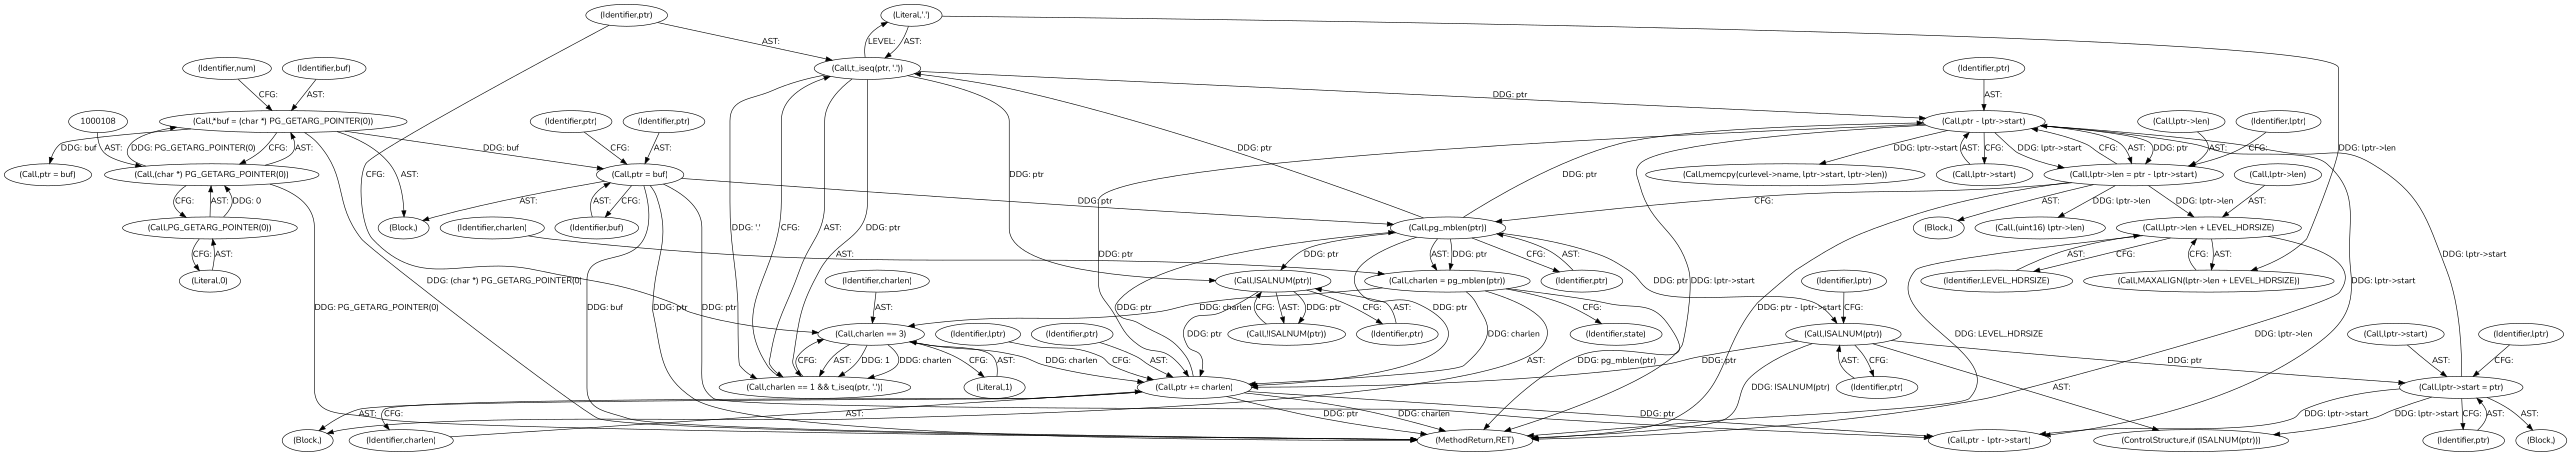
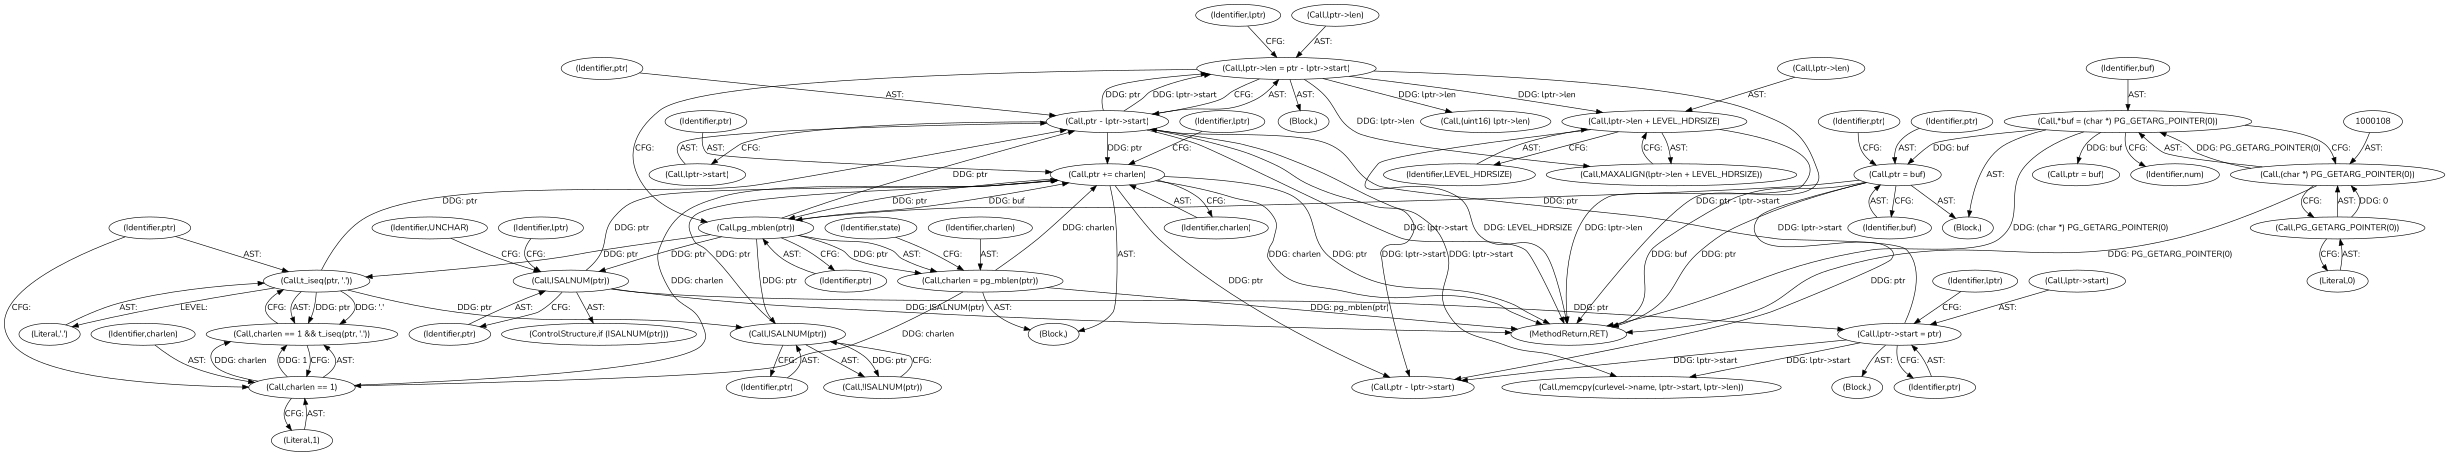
(1759, 30) -> (1424, 147)
(253, 93) -> (2127, 151)
none -> (430, 228)
(1553, 300) -> (928, 251)
(1450, 308) -> (1007, 201)
(871, 334) -> (302, 387)
(2357, 422) -> (1778, 359)
